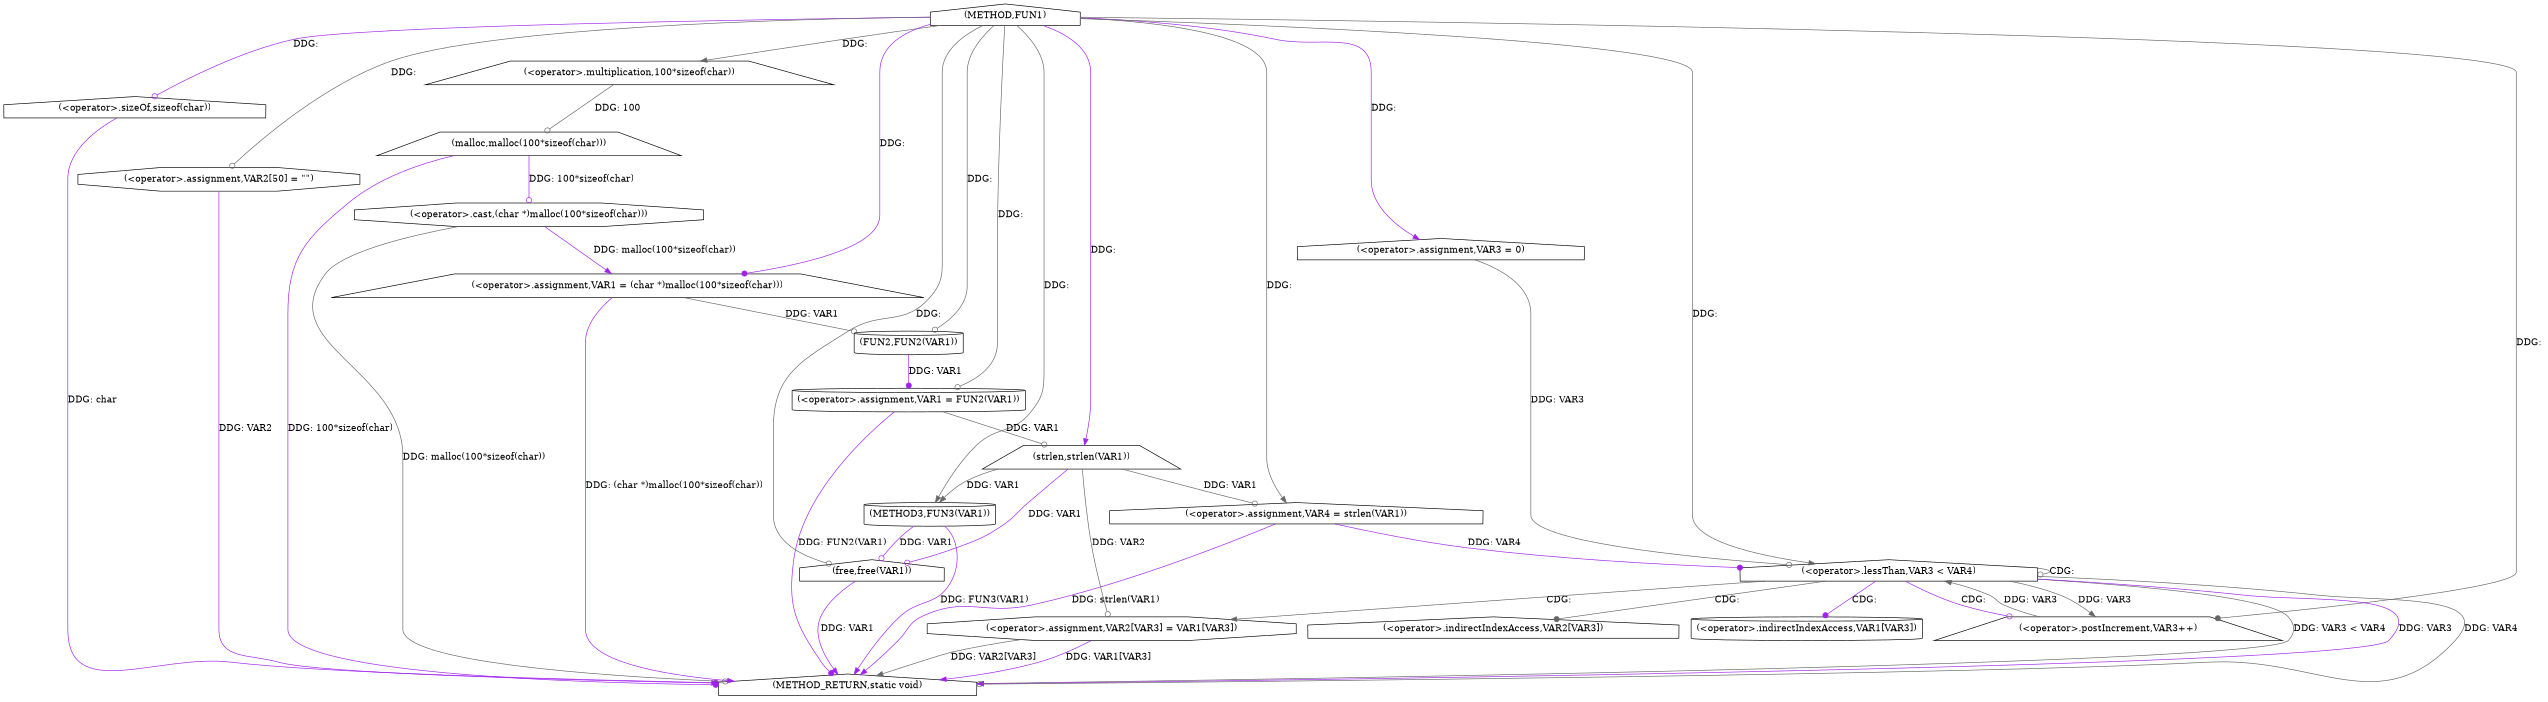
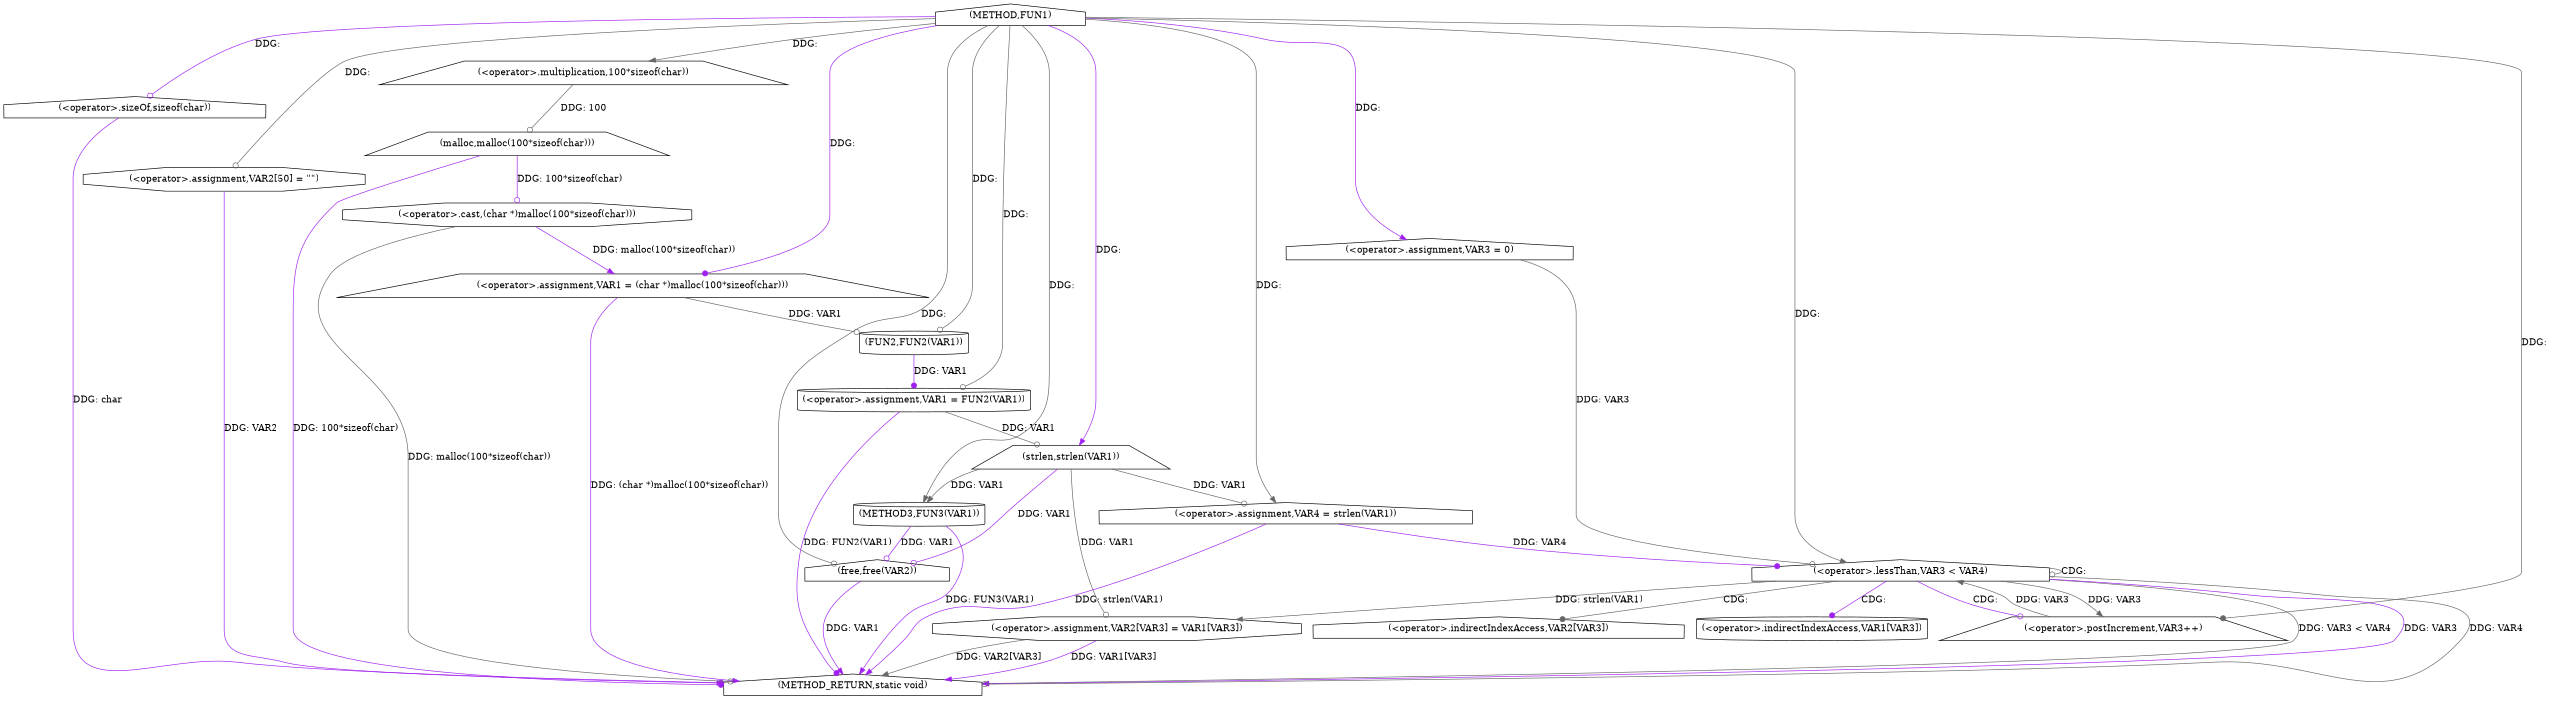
(1119, 543) -> (1108, 543)
(872, 572) -> (877, 572)
(1561, 600) -> (1599, 600)
